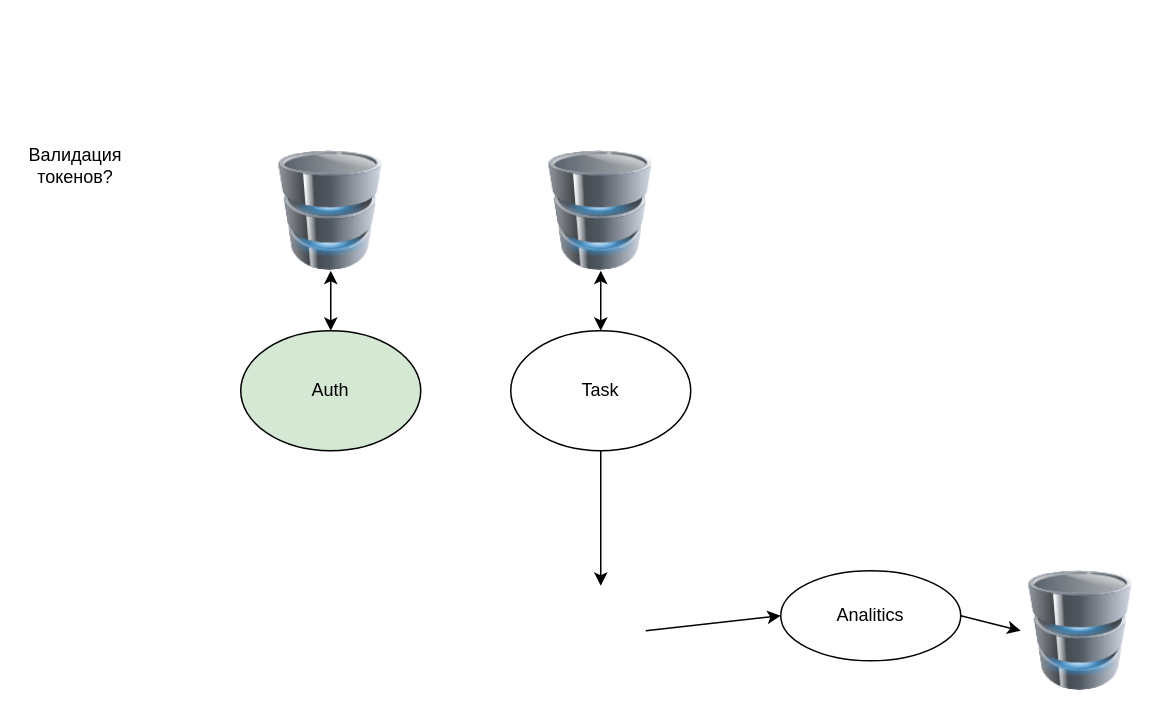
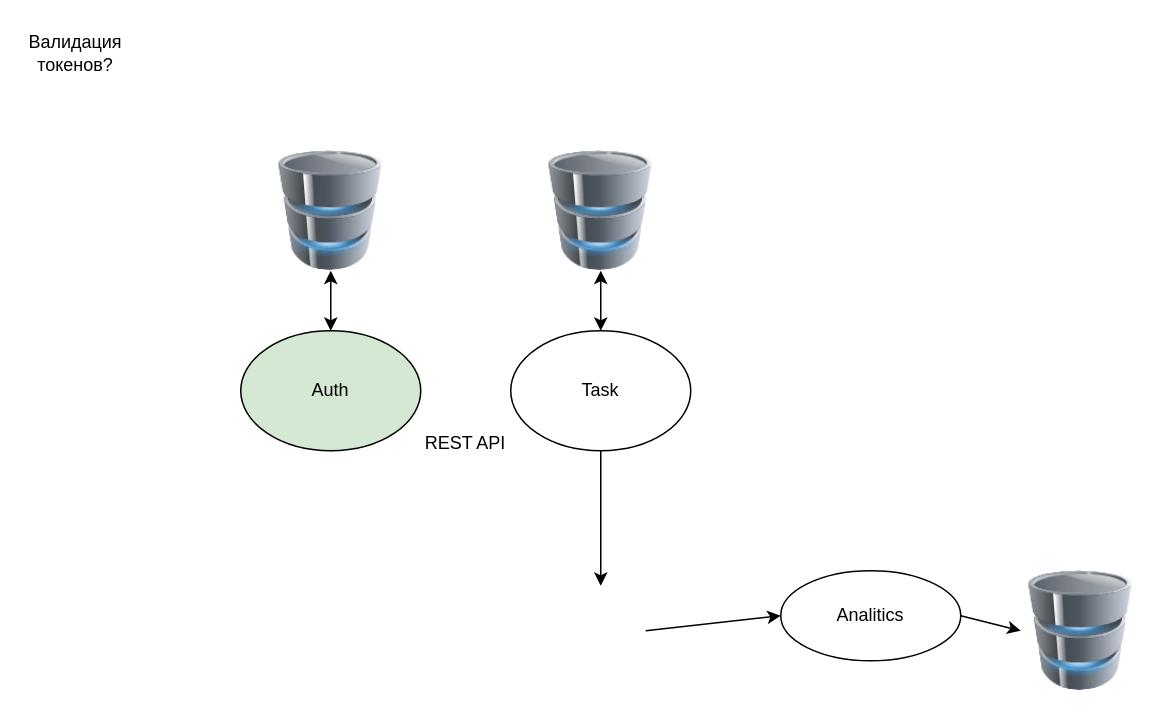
(76, 166) -> (76, 53)
none -> (466, 443)
